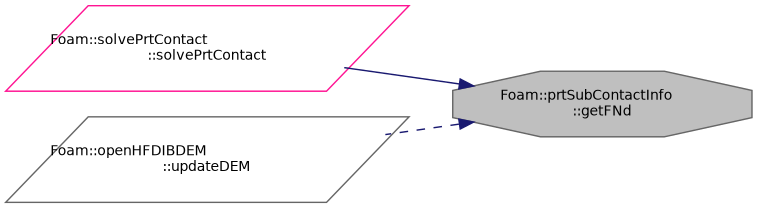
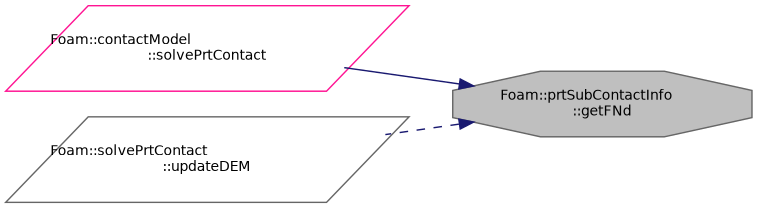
(207, 48) -> (207, 48)
(207, 160) -> (207, 160)
